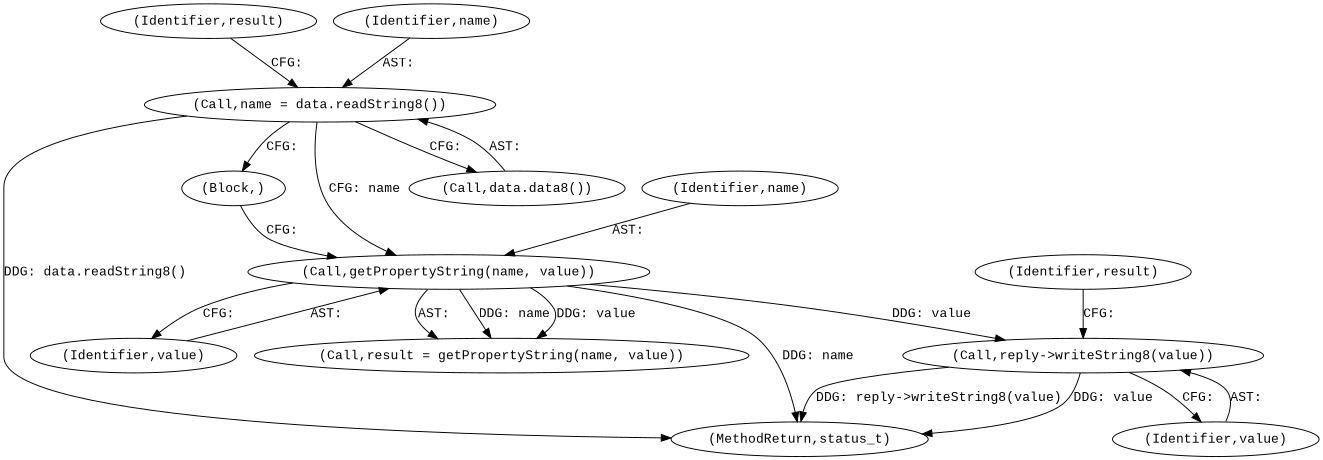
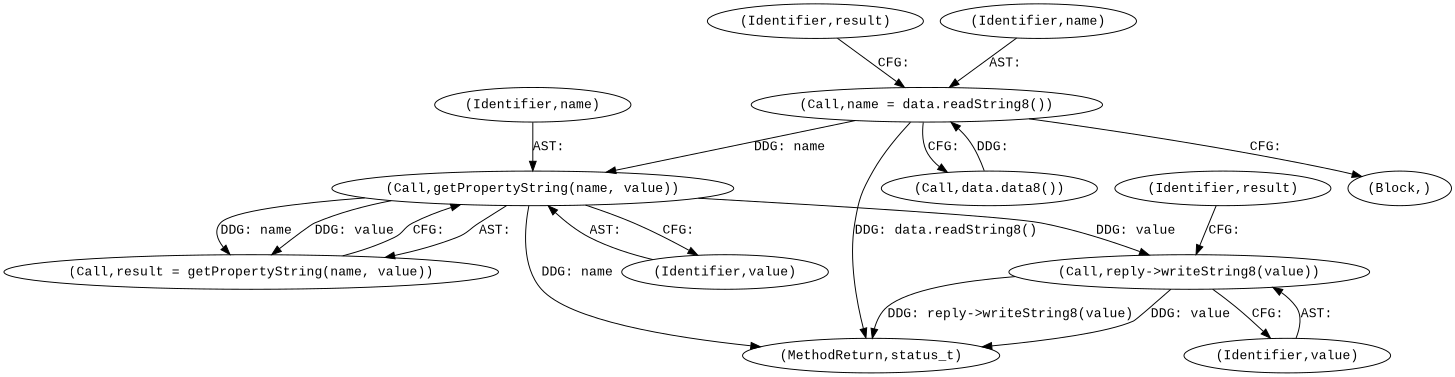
(509, 147) -> (997, 147)
(365, 188) -> (790, 147)
(277, 243) -> (399, 235)
